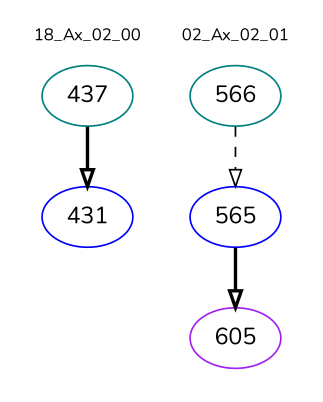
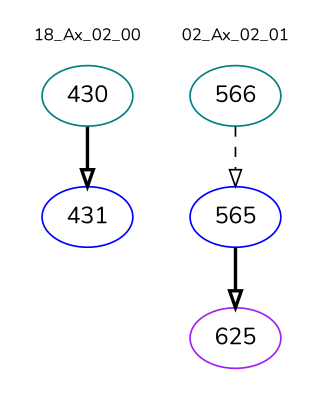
(87, 96) -> (87, 96)
(235, 338) -> (235, 338)
